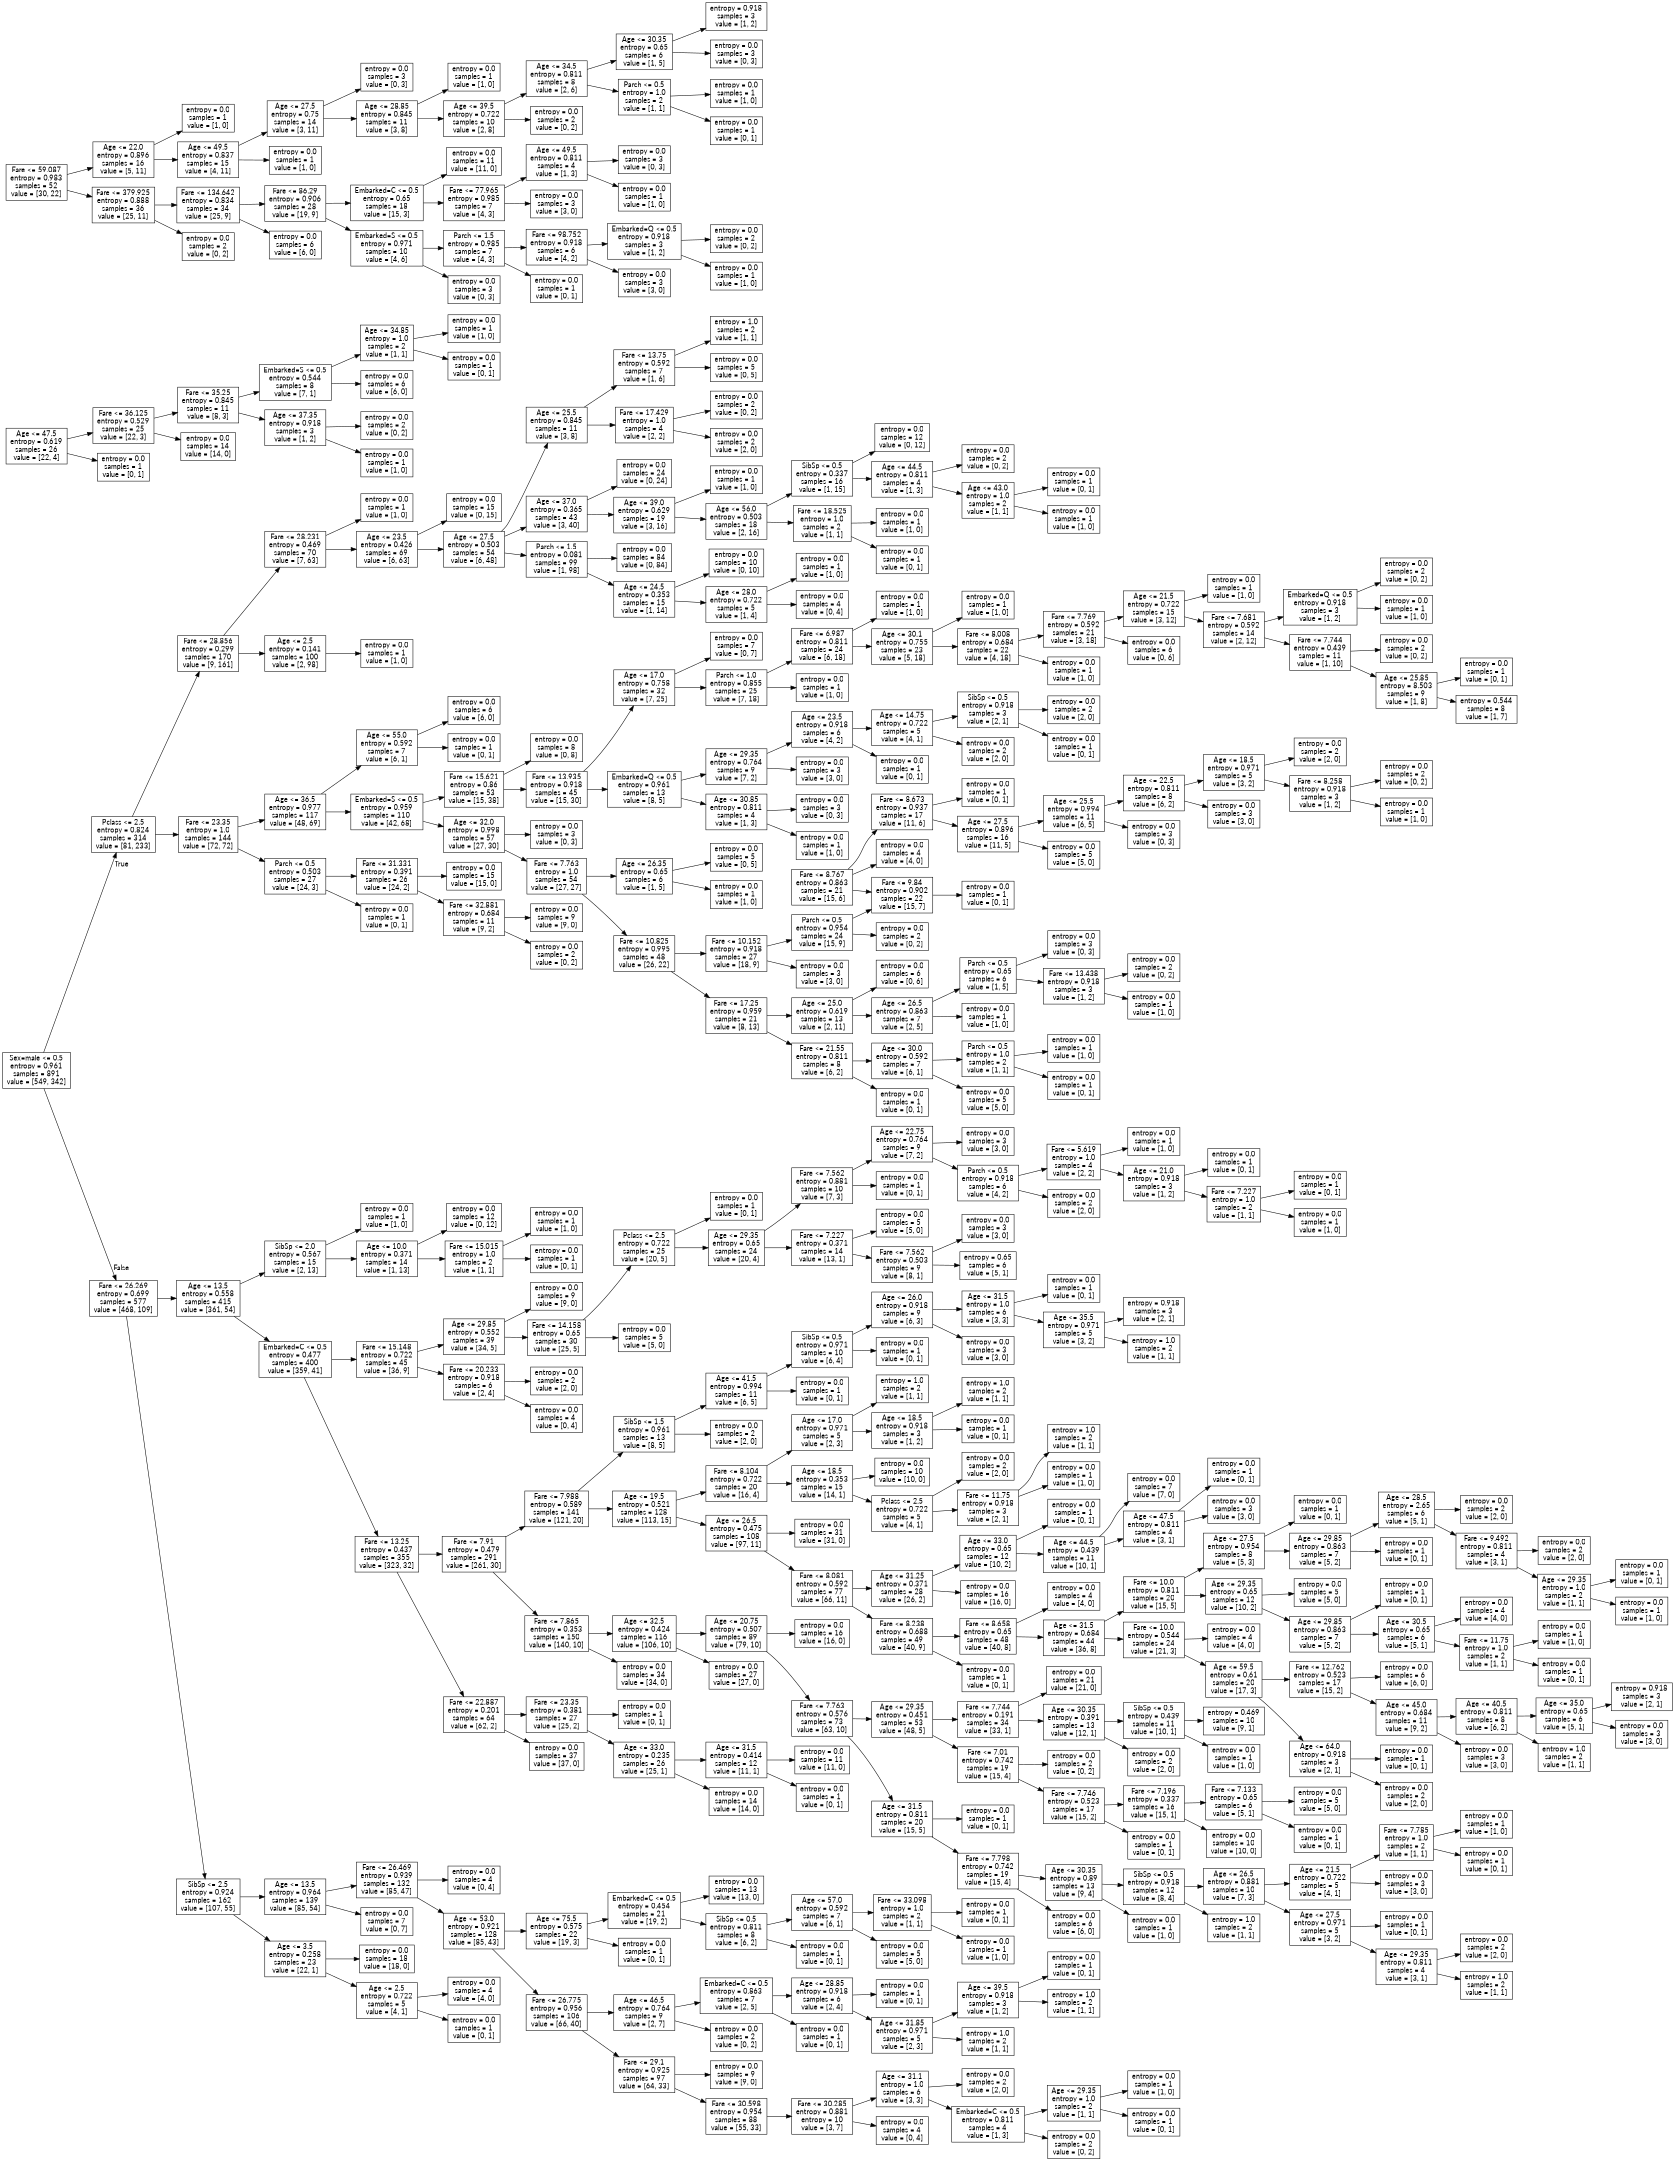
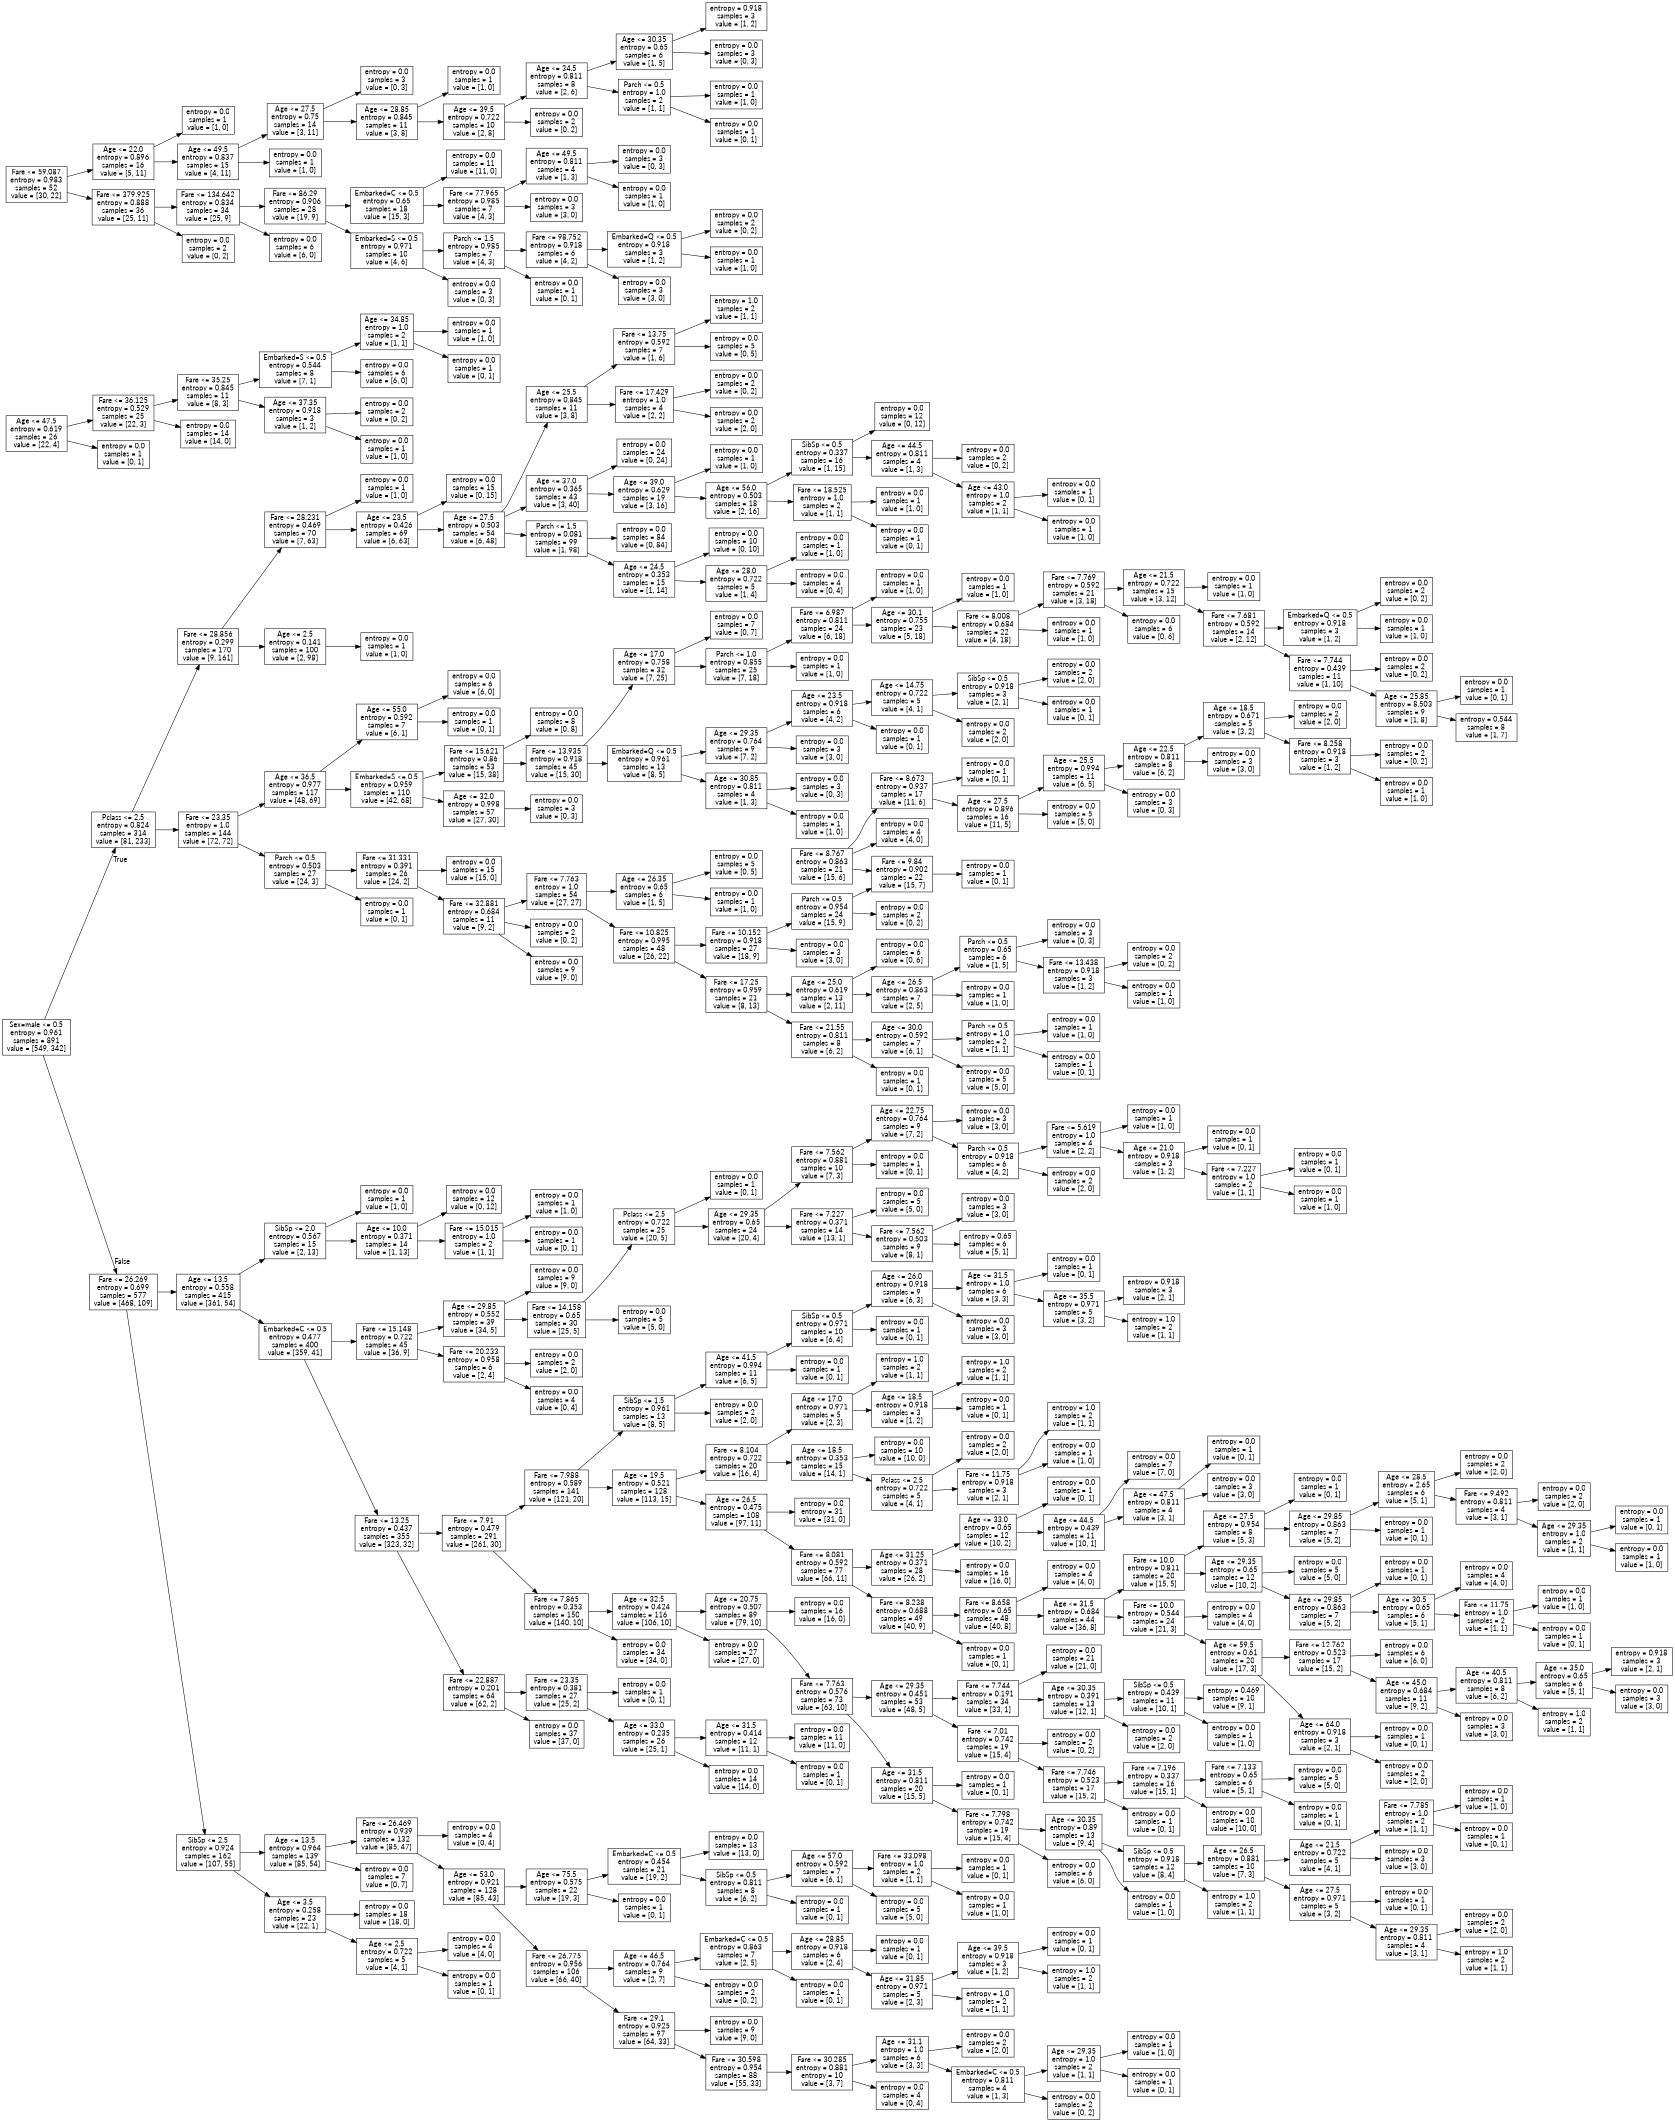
(1234, 772) -> (1234, 720)
(513, 854) -> (513, 904)
(474, 1382) -> (474, 1364)
(822, 1533) -> (822, 1512)
